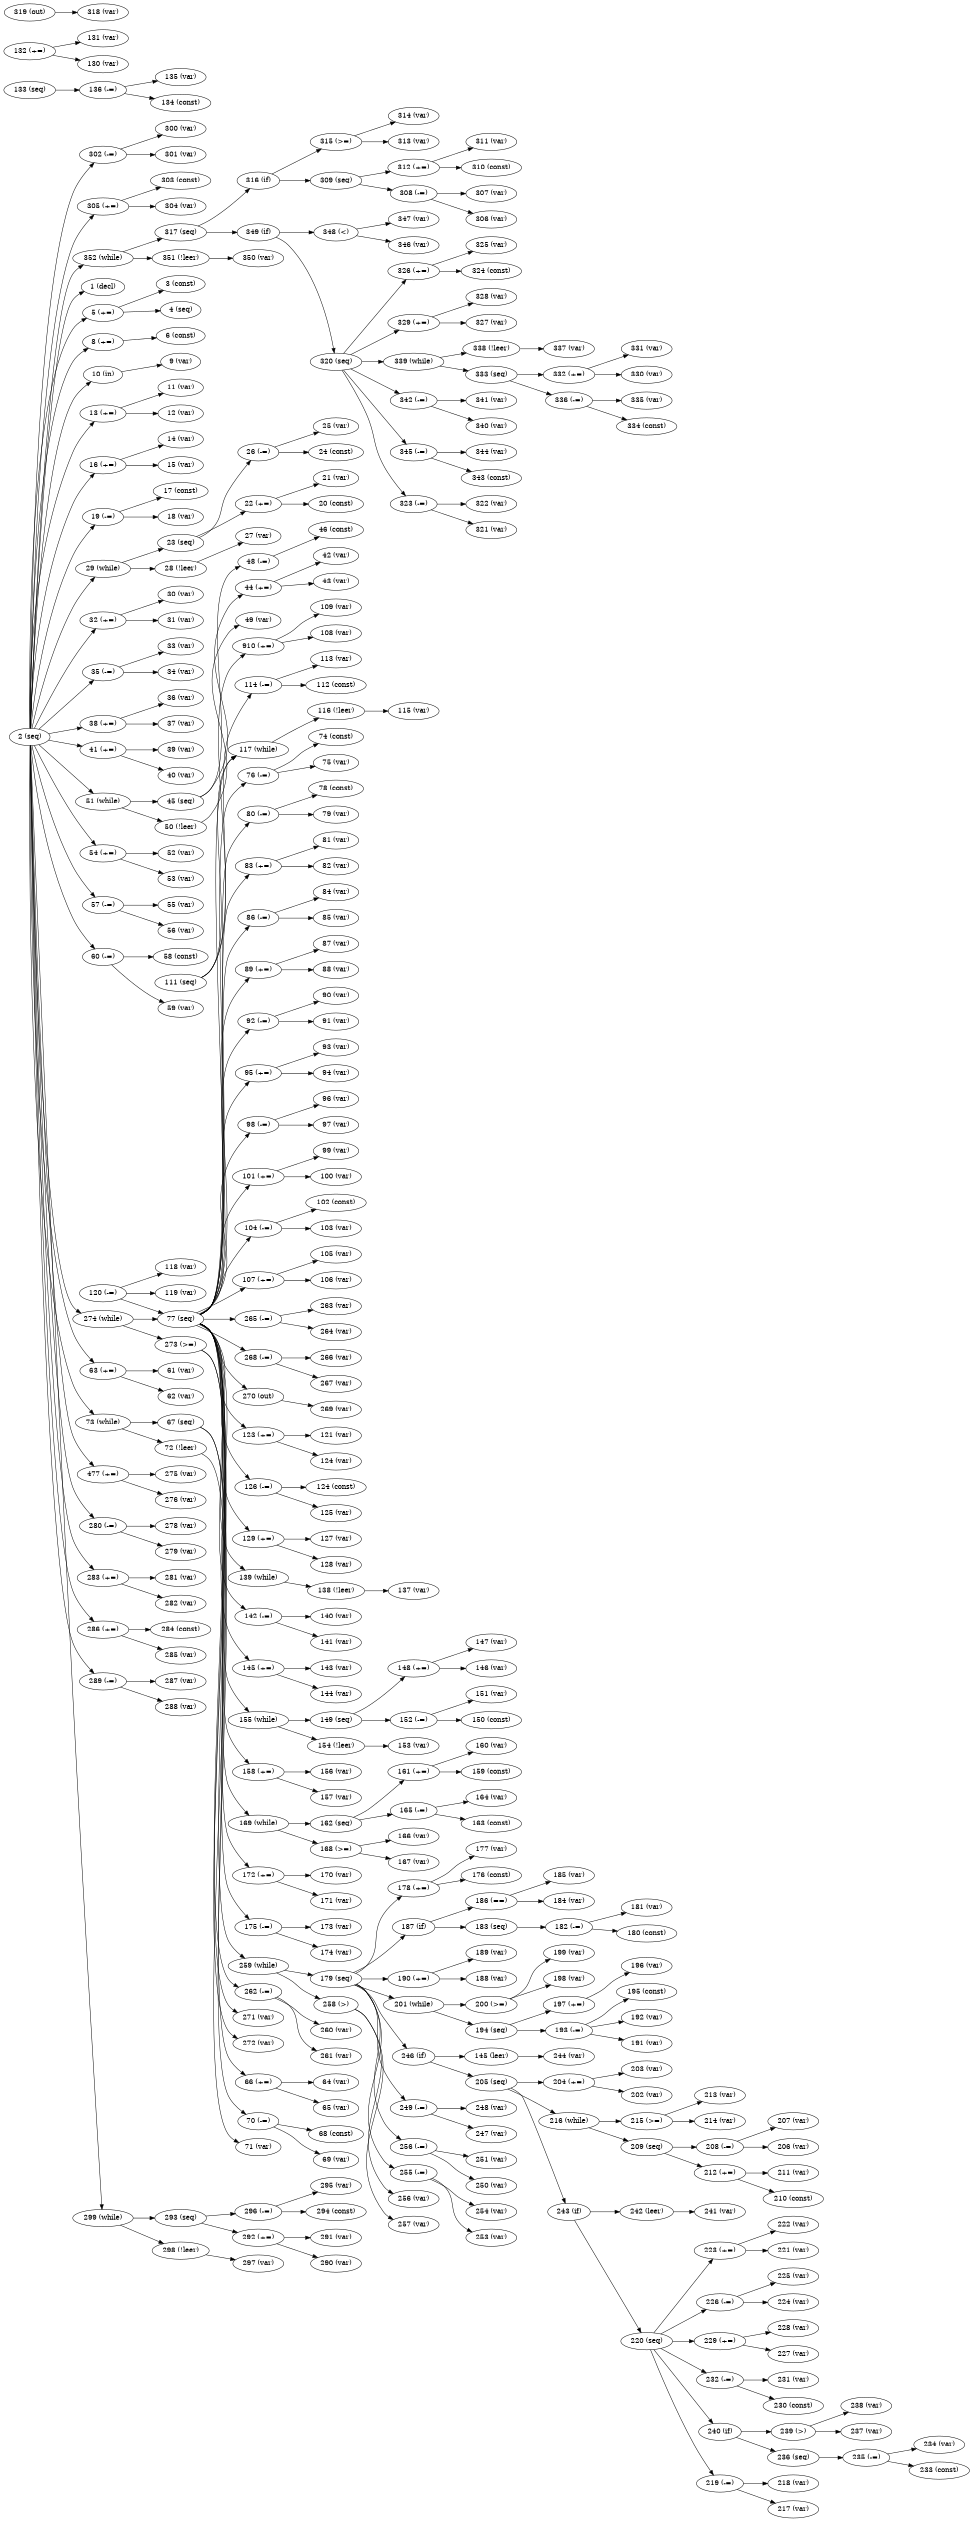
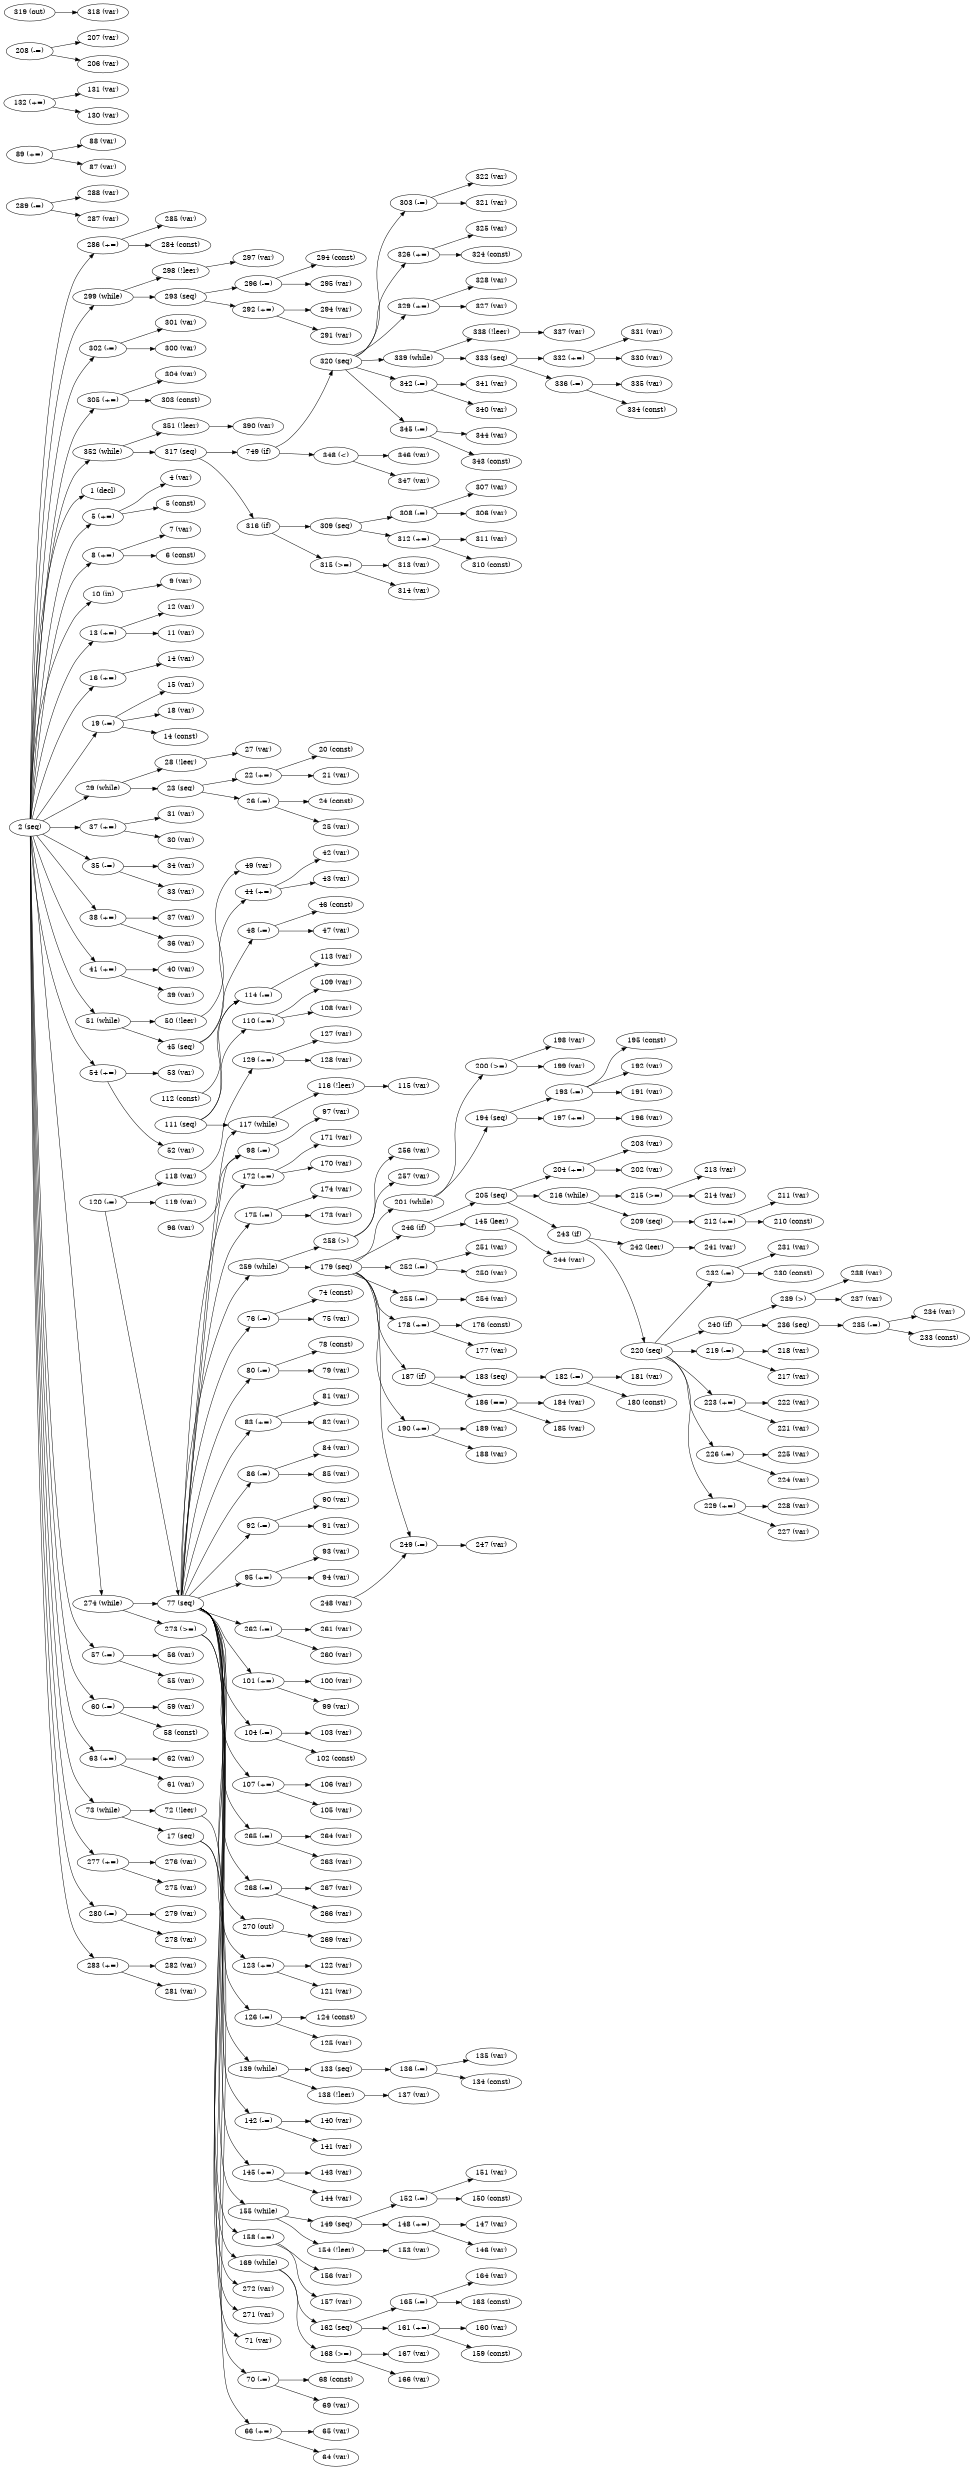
(258, 232) -> (258, 452)
(258, 258) -> (258, 426)
(181, 284) -> (181, 504)
(181, 310) -> (181, 478)
(140, 465) -> (138, 705)
(181, 491) -> (181, 737)
(414, 504) -> (414, 203)
none -> (181, 530)
(103, 621) -> (103, 828)
(258, 646) -> (258, 1022)
(291, 685) -> (218, 1074)
none -> (336, 931)
(294, 1113) -> (219, 1192)
(224, 1149) -> none
(48, 1397) -> none
(181, 1423) -> (181, 1837)
(223, 1425) -> (225, 1121)
(336, 1461) -> (336, 1966)
(103, 1474) -> (103, 1863)
none -> (297, 2070)
(449, 2108) -> (380, 1580)
(414, 2147) -> (414, 1267)
(682, 2147) -> none
(491, 2238) -> none
(336, 2264) -> (336, 310)
